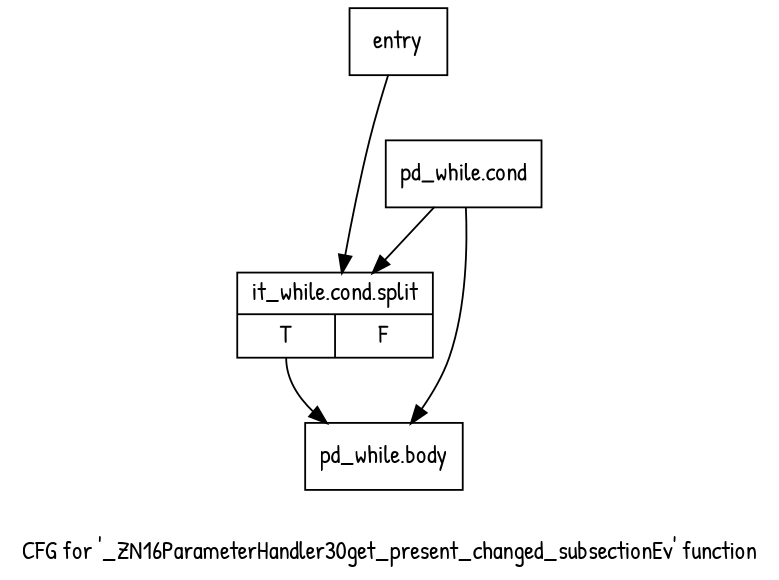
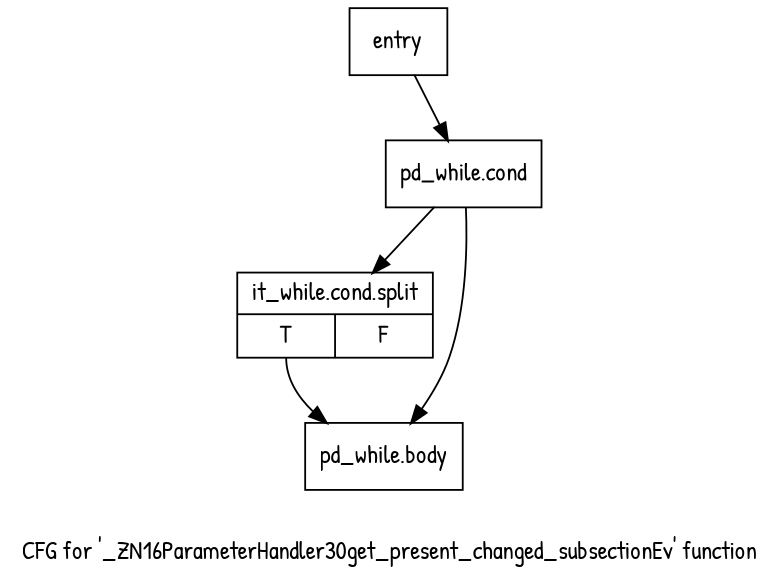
(364, 164) -> (427, 100)
